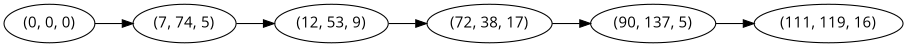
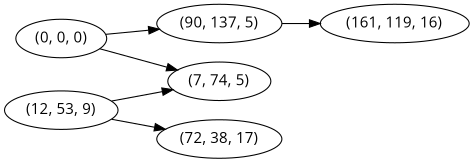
(250, 24) -> (137, 96)
(566, 24) -> (127, 32)
(829, 24) -> (395, 24)
